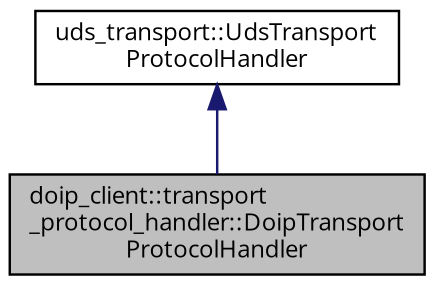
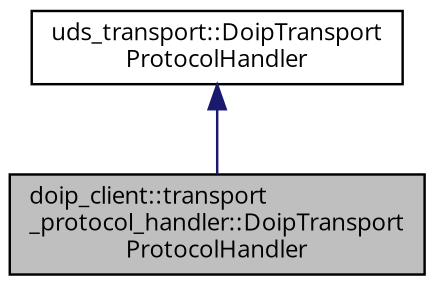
(217, 48) -> (217, 48)
